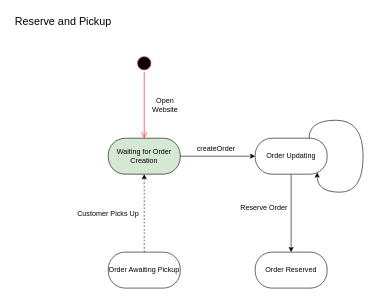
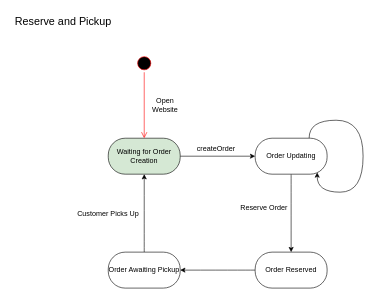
(144, 214) -> (144, 214)
none -> (185, 270)
